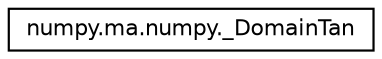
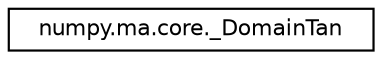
(191, 30) -> (191, 30)
